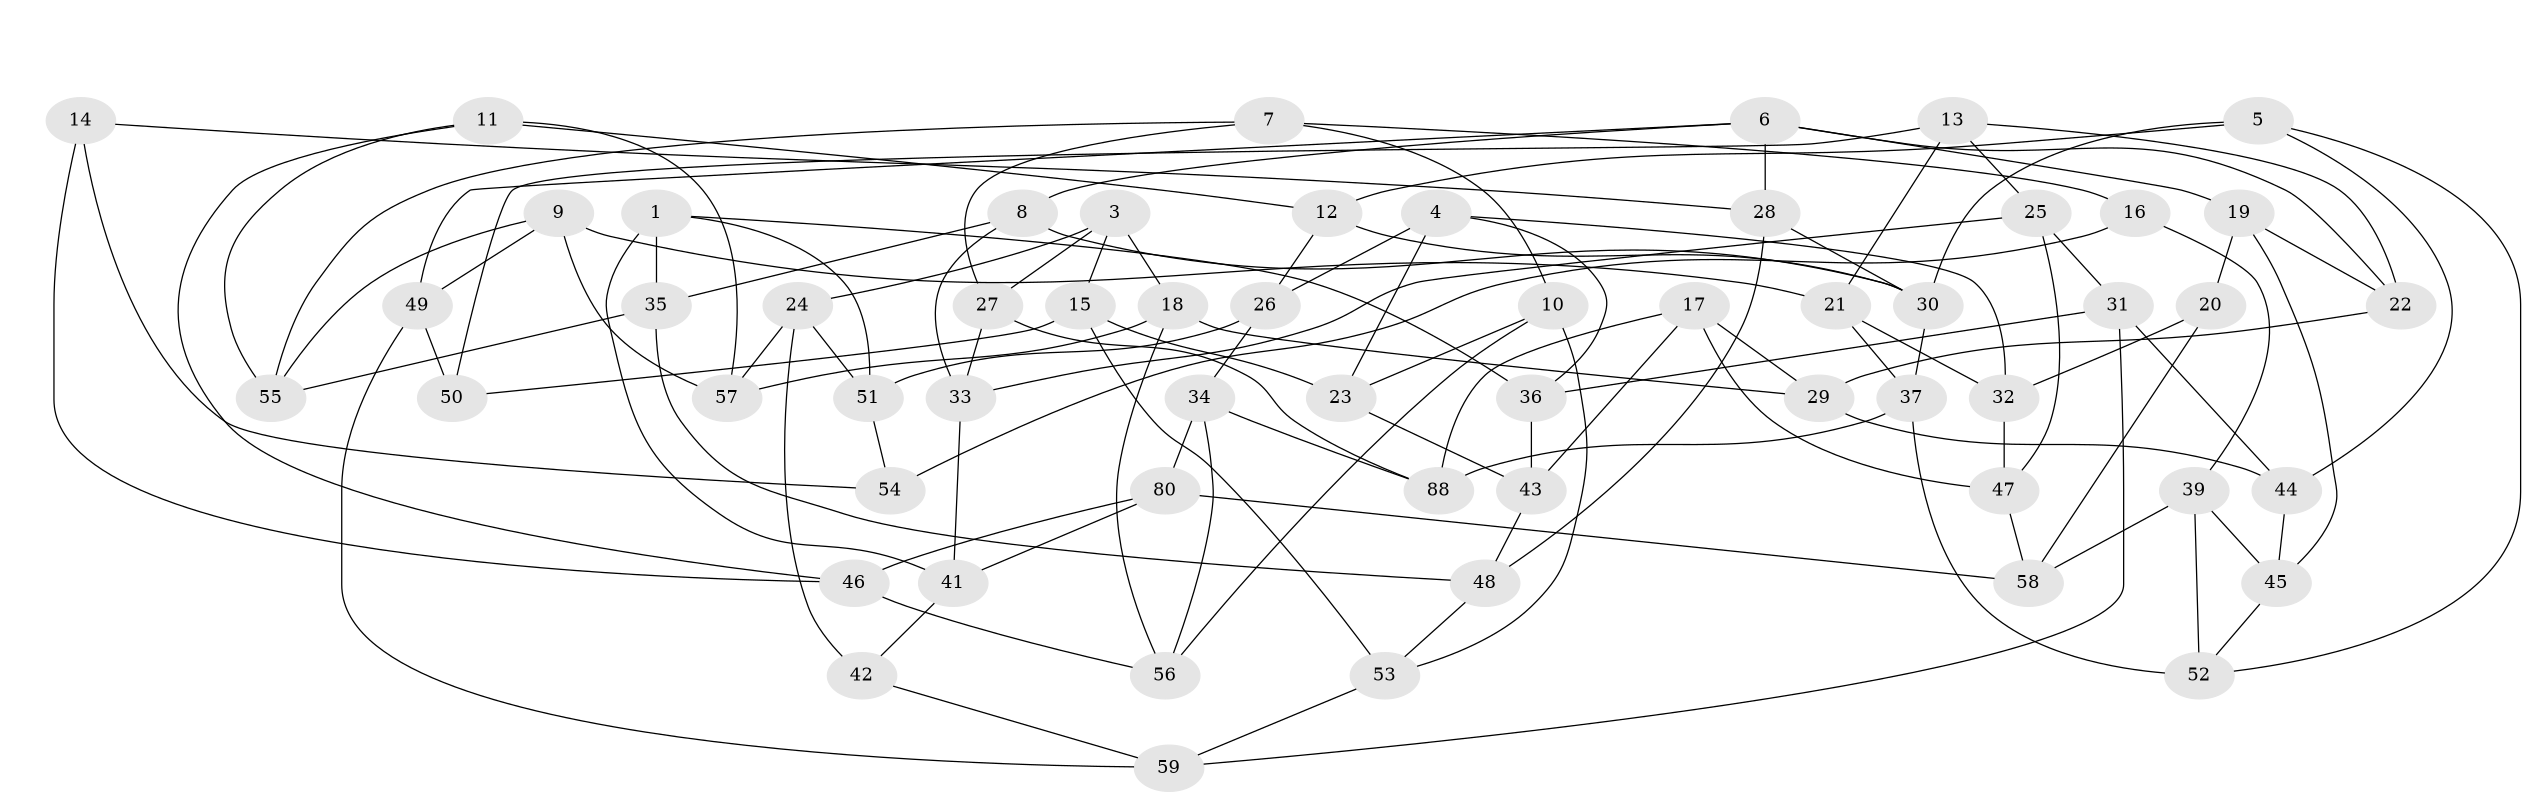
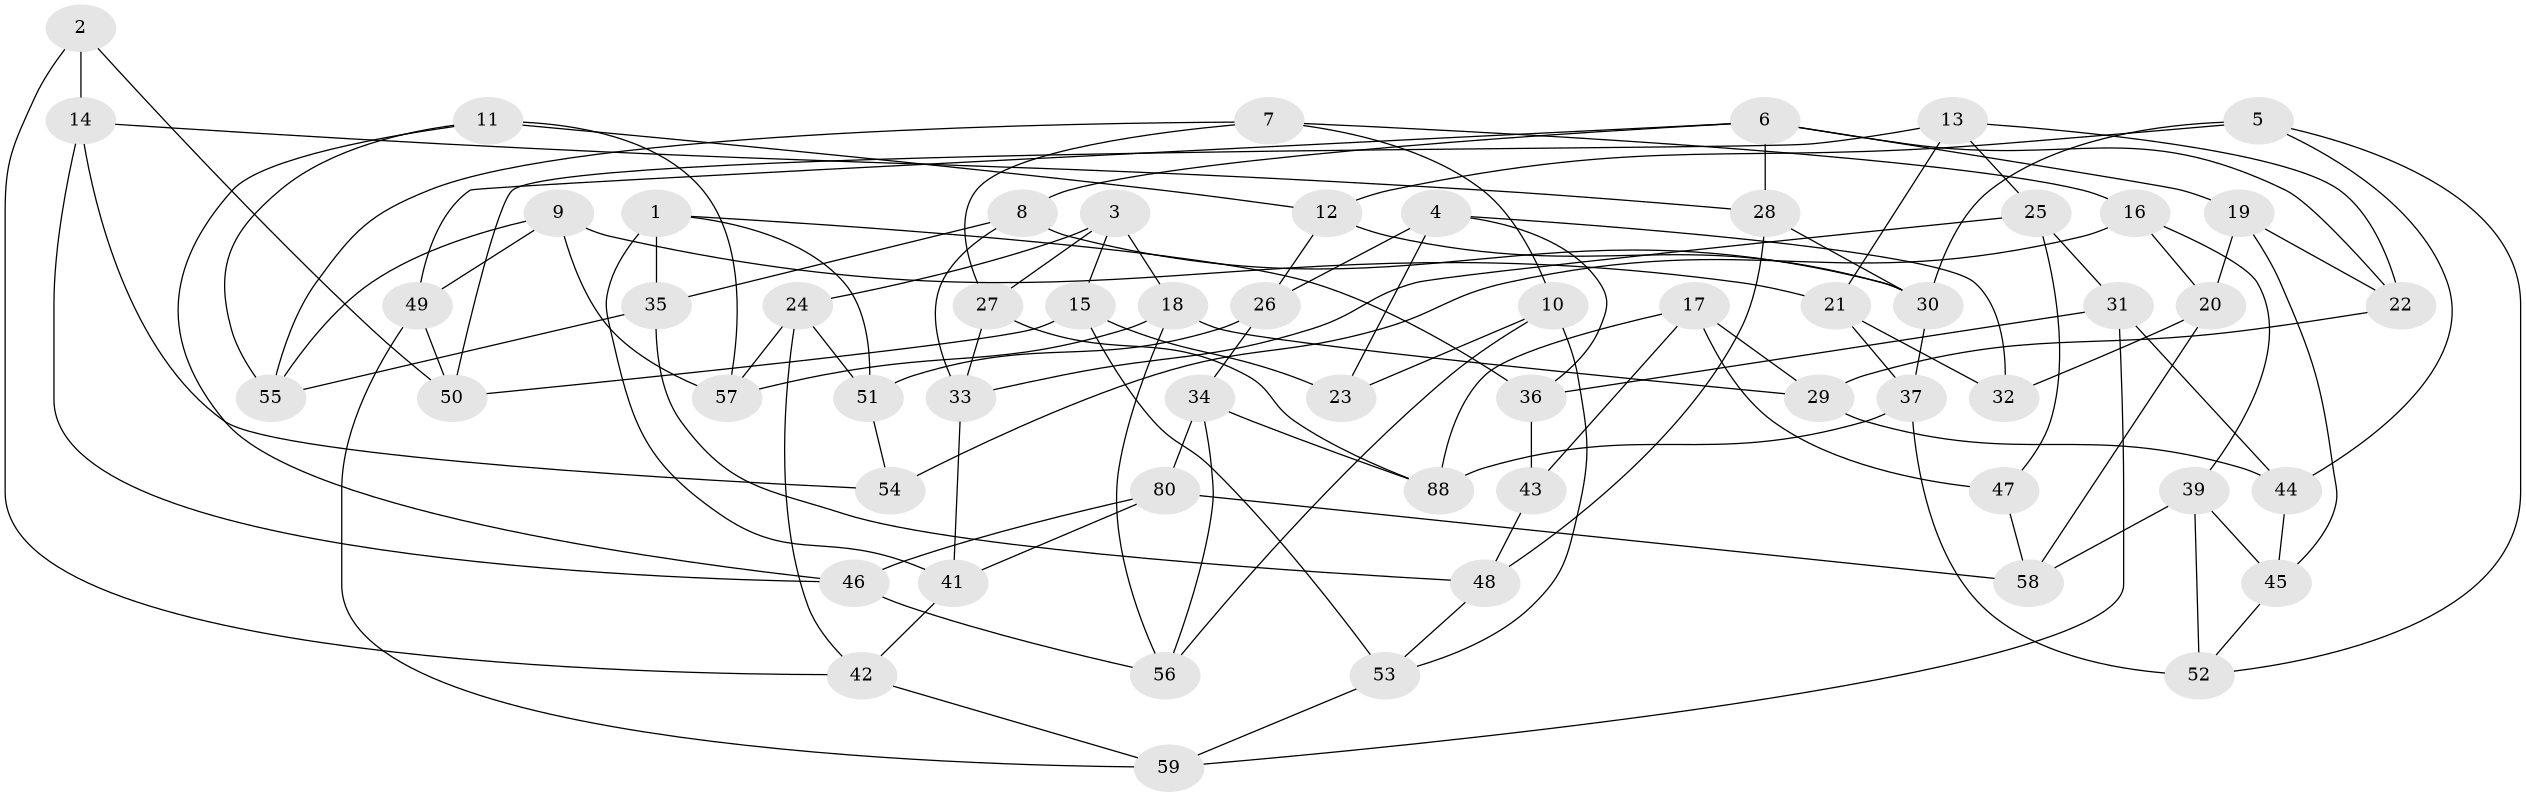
none -> (81, 28)
none -> (2173, 260)
(1436, 445) -> none
(2004, 452) -> none
